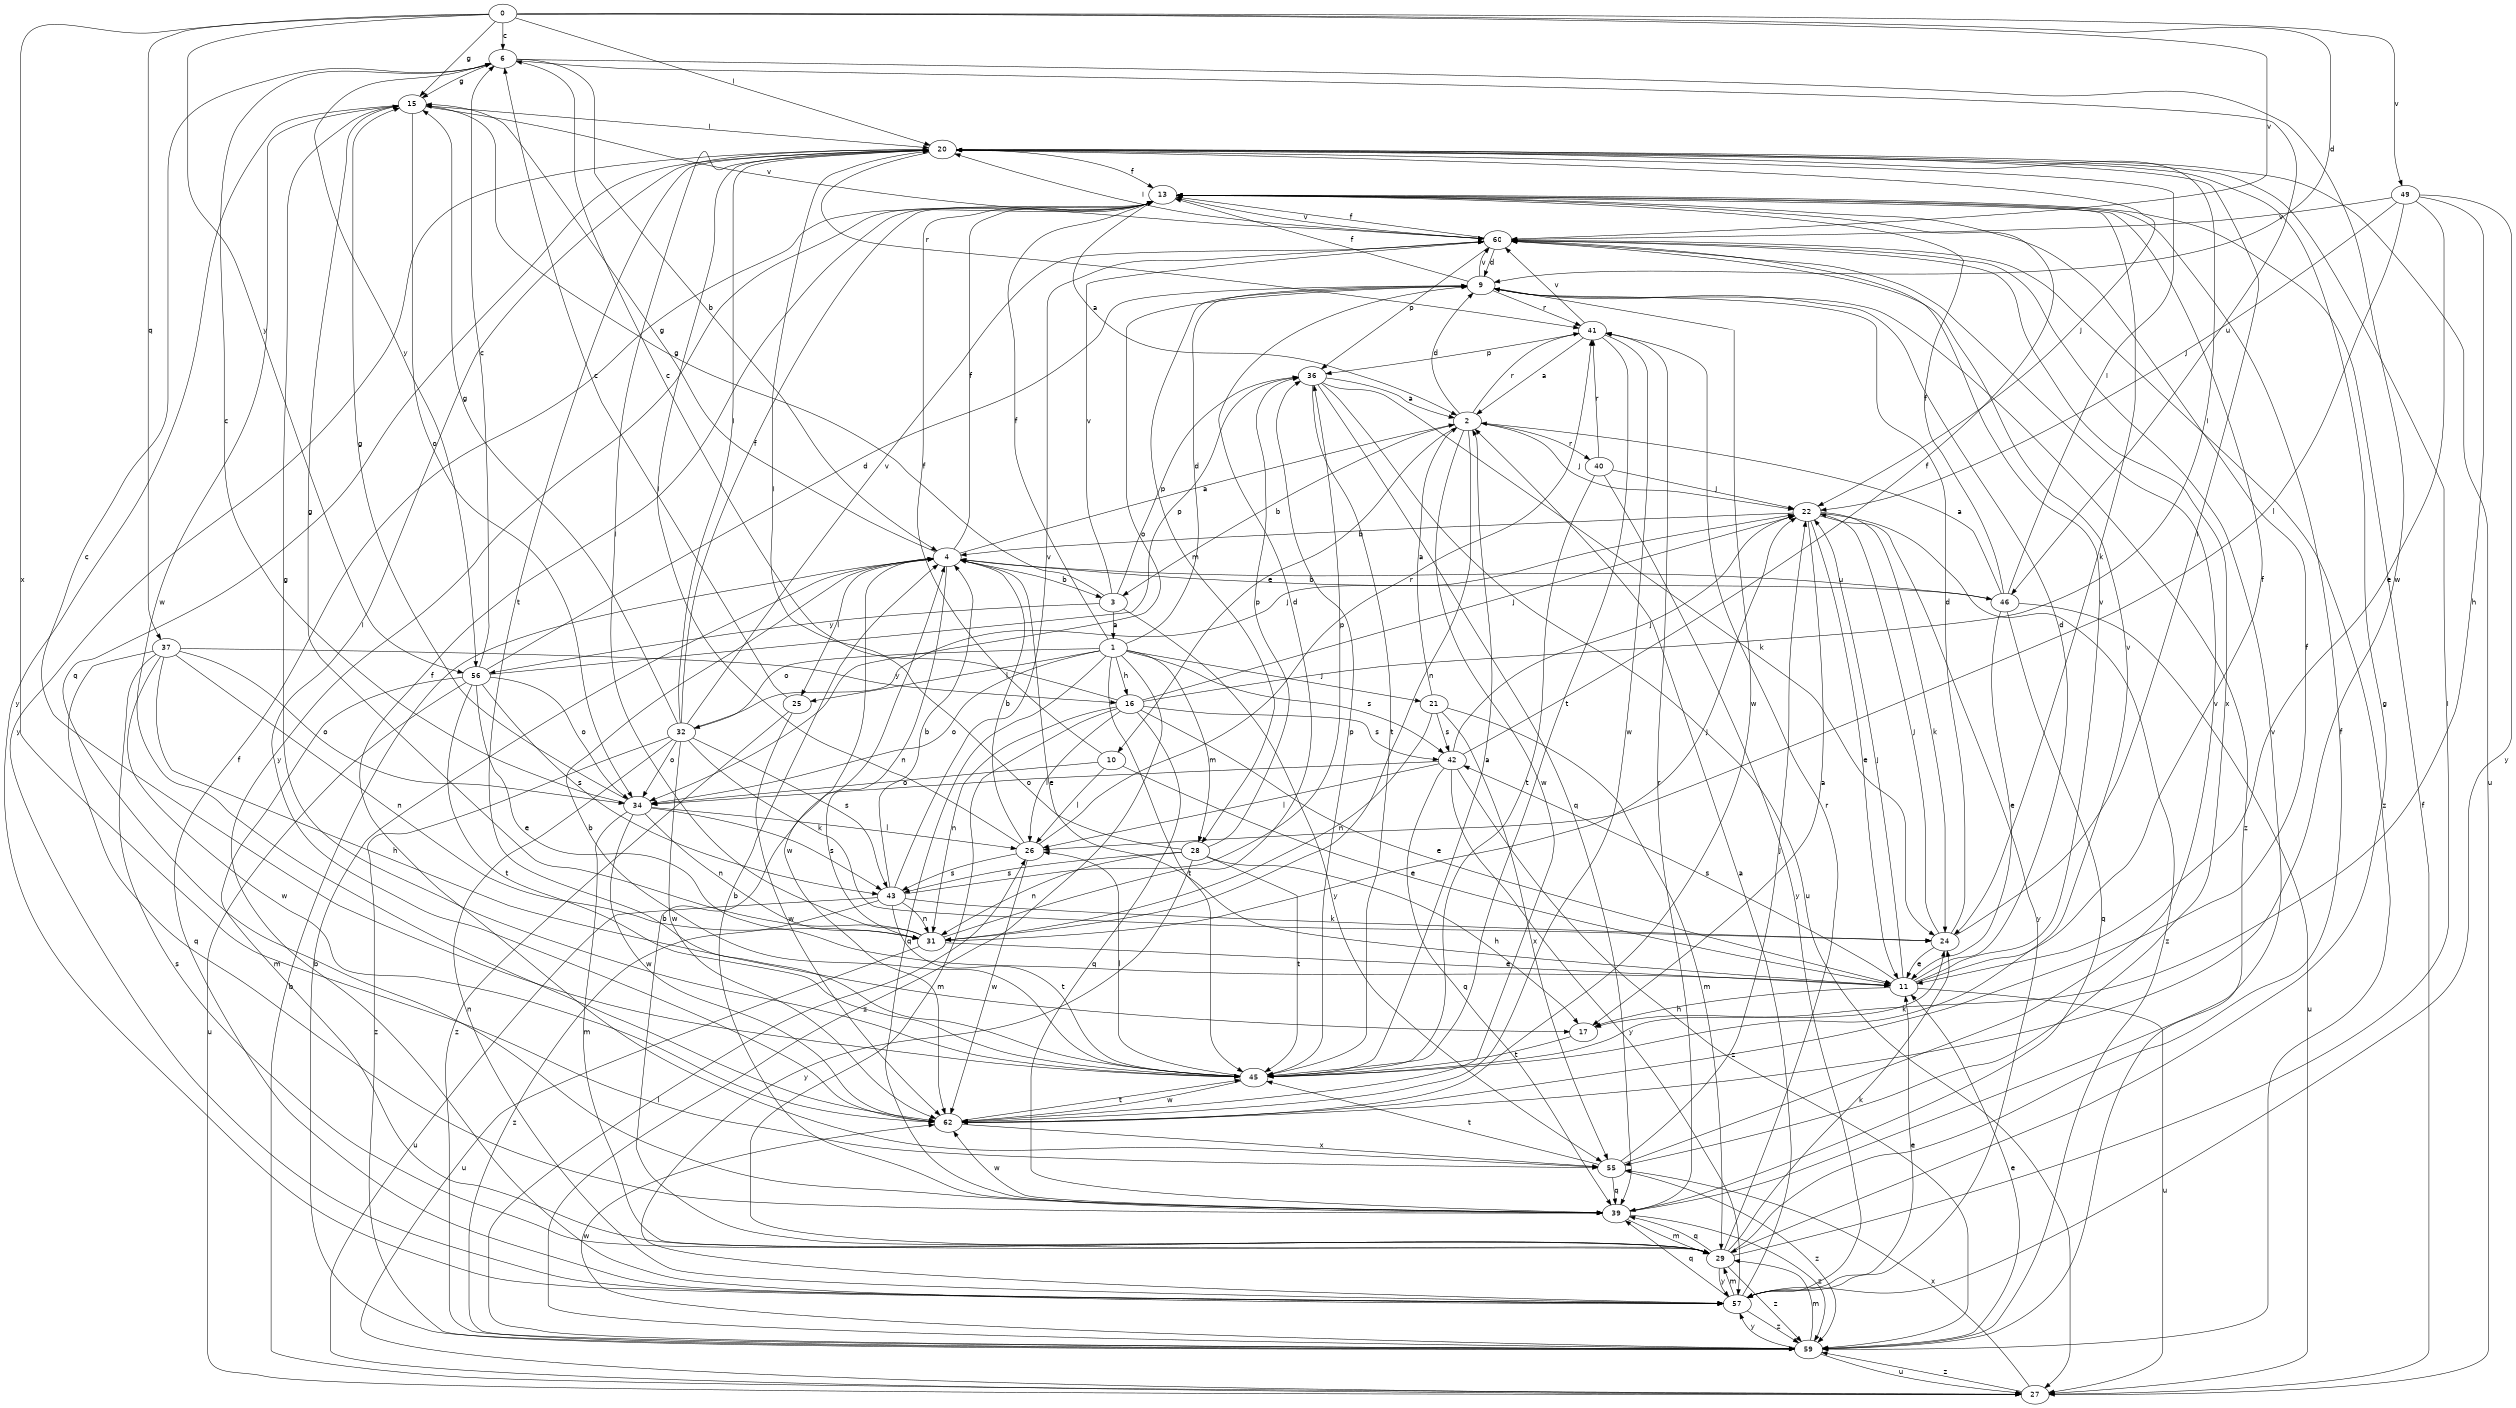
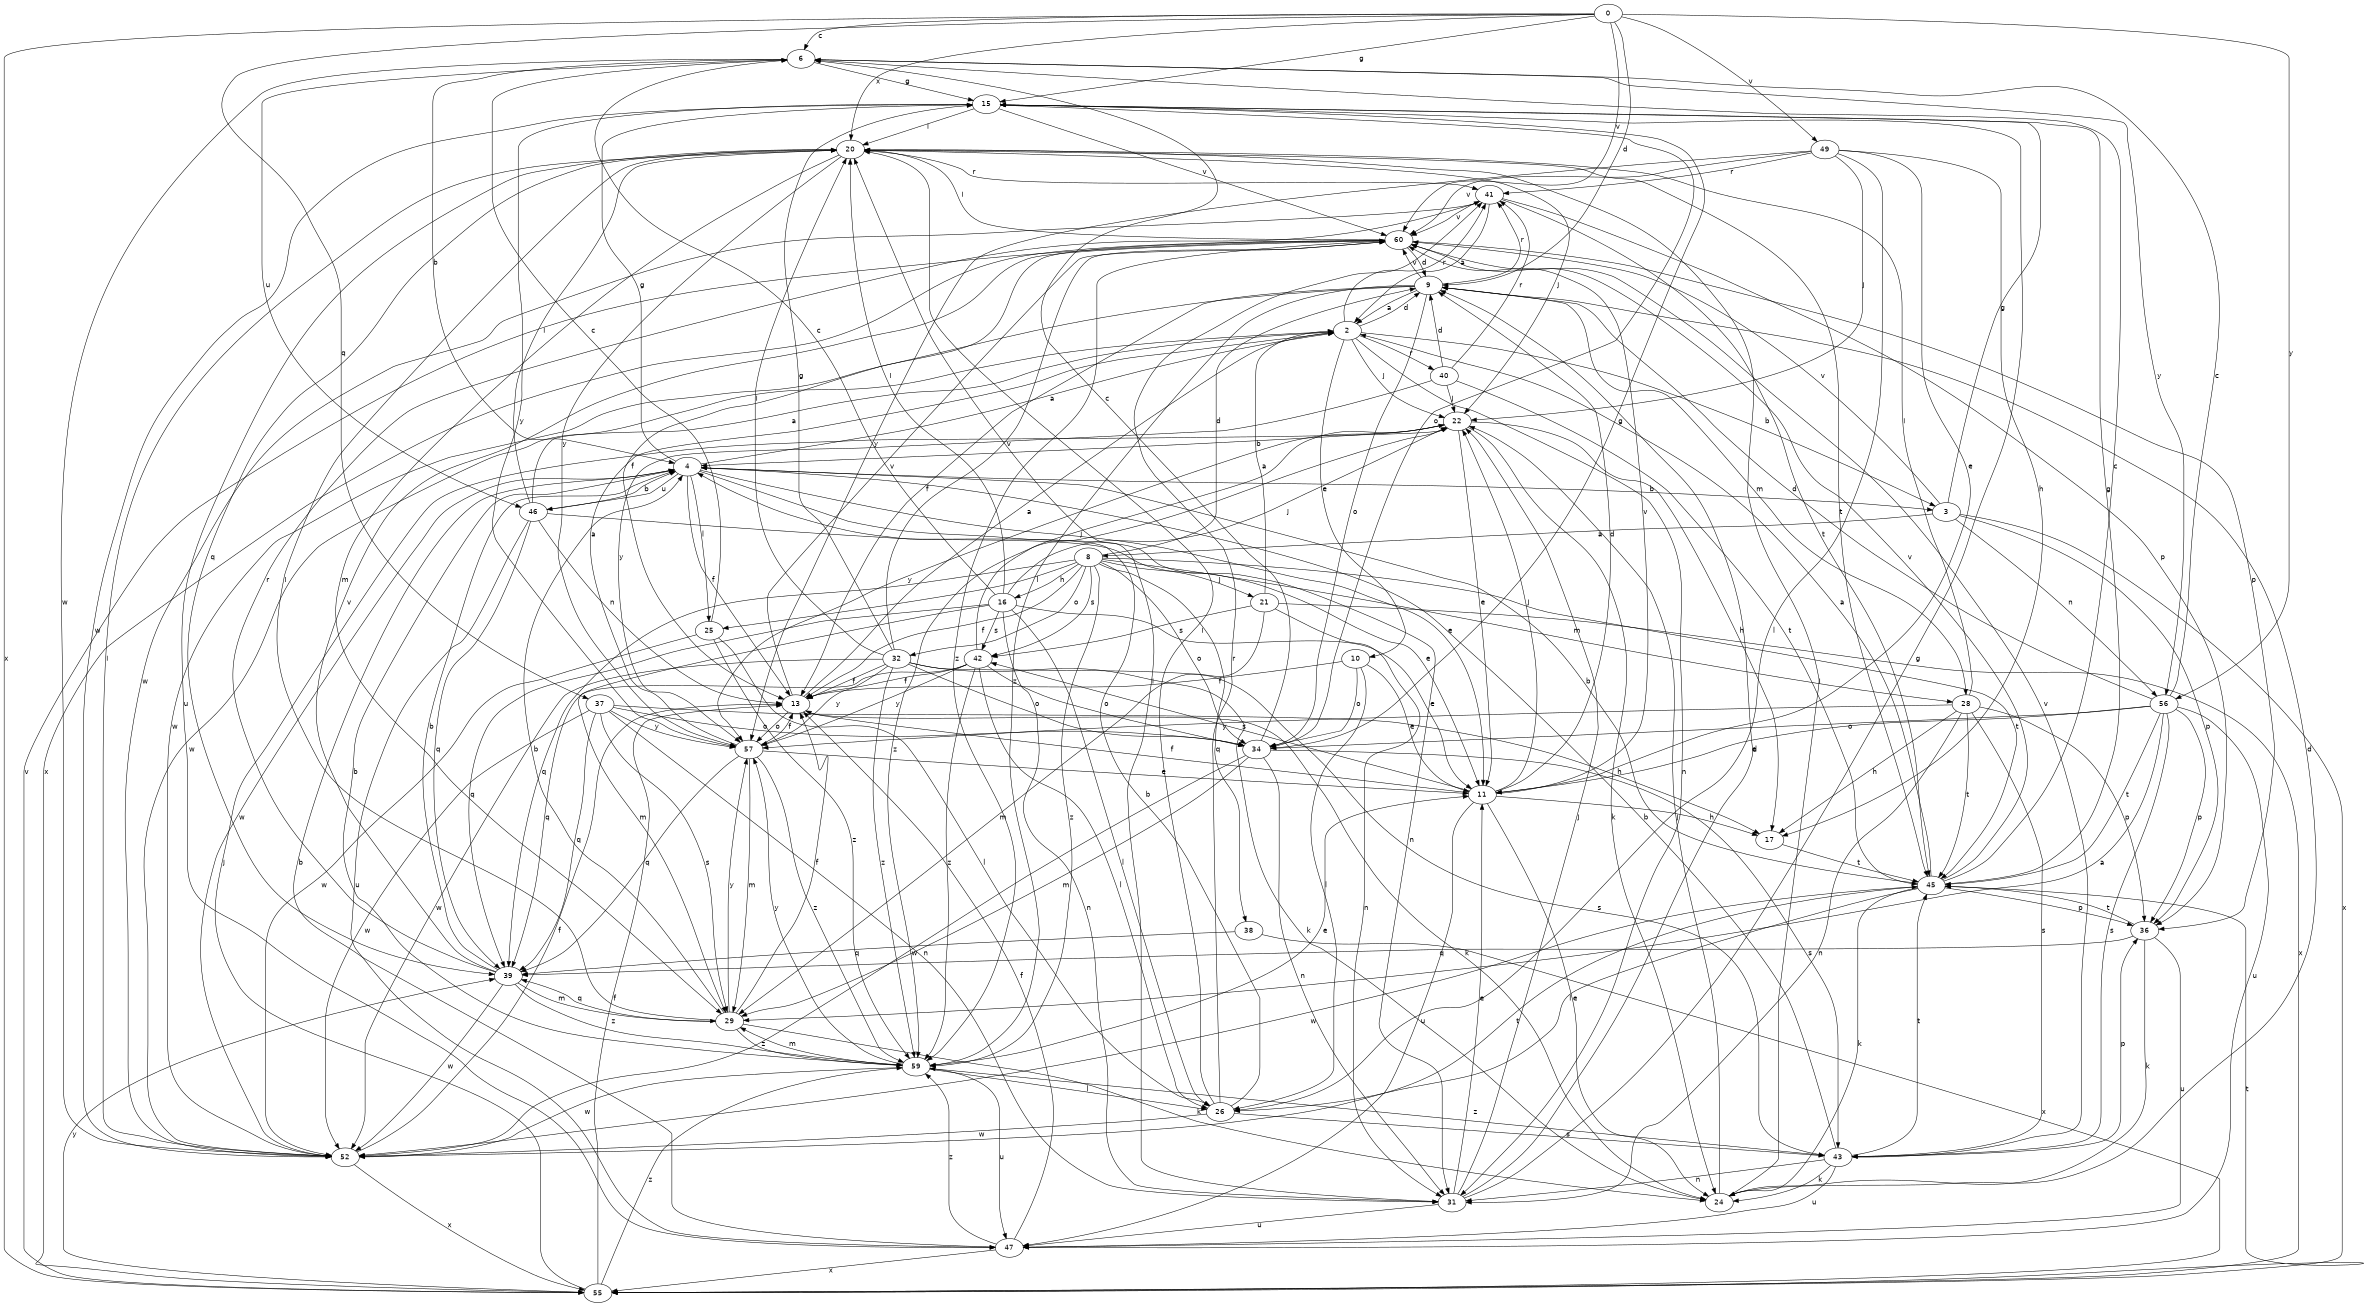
(734, 82) -> (878, 82)
(1055, 156) -> none
none -> (1437, 333)
(1389, 392) -> (1388, 304)
(1926, 399) -> (612, 603)
(1263, 612) -> none
(832, 625) -> (2071, 603)
(1113, 648) -> (1089, 557)
(624, 658) -> (668, 735)
(2385, 704) -> (345, 580)
(280, 760) -> (778, 727)
(1797, 764) -> (1654, 180)
(1823, 783) -> (1742, 631)
(832, 825) -> (972, 847)
(1336, 896) -> (2345, 908)
none -> (1249, 931)
(1919, 958) -> (1576, 1022)
(277, 964) -> (2102, 863)
(470, 1010) -> (838, 704)
(948, 1123) -> (345, 1157)
(1617, 1191) -> (75, 1135)
(2035, 1395) -> (1009, 1248)
